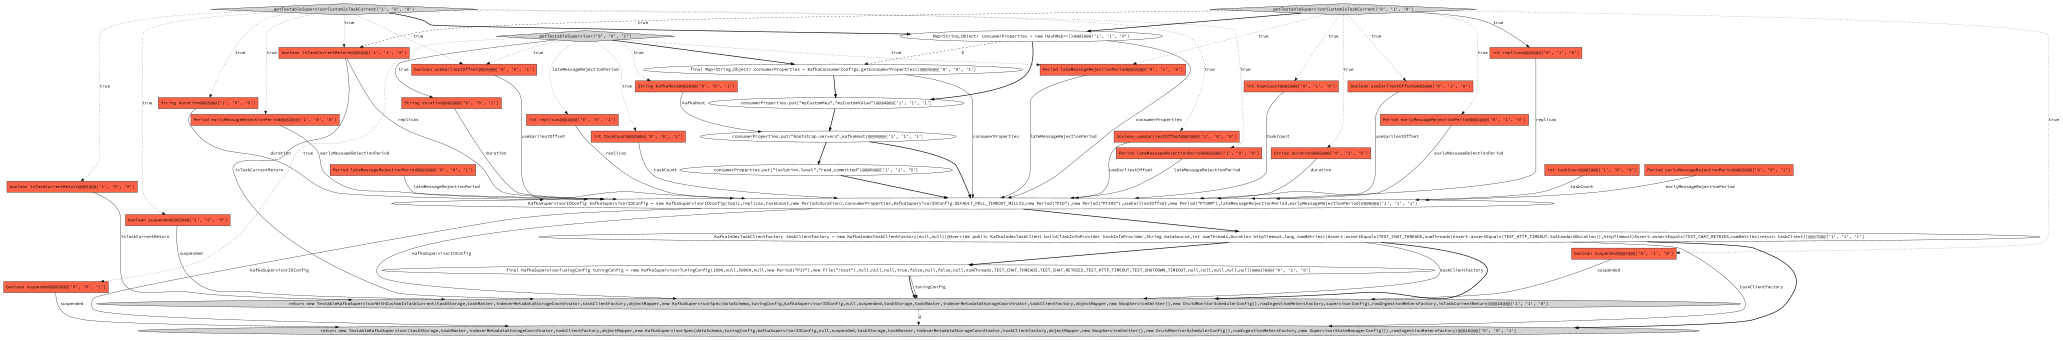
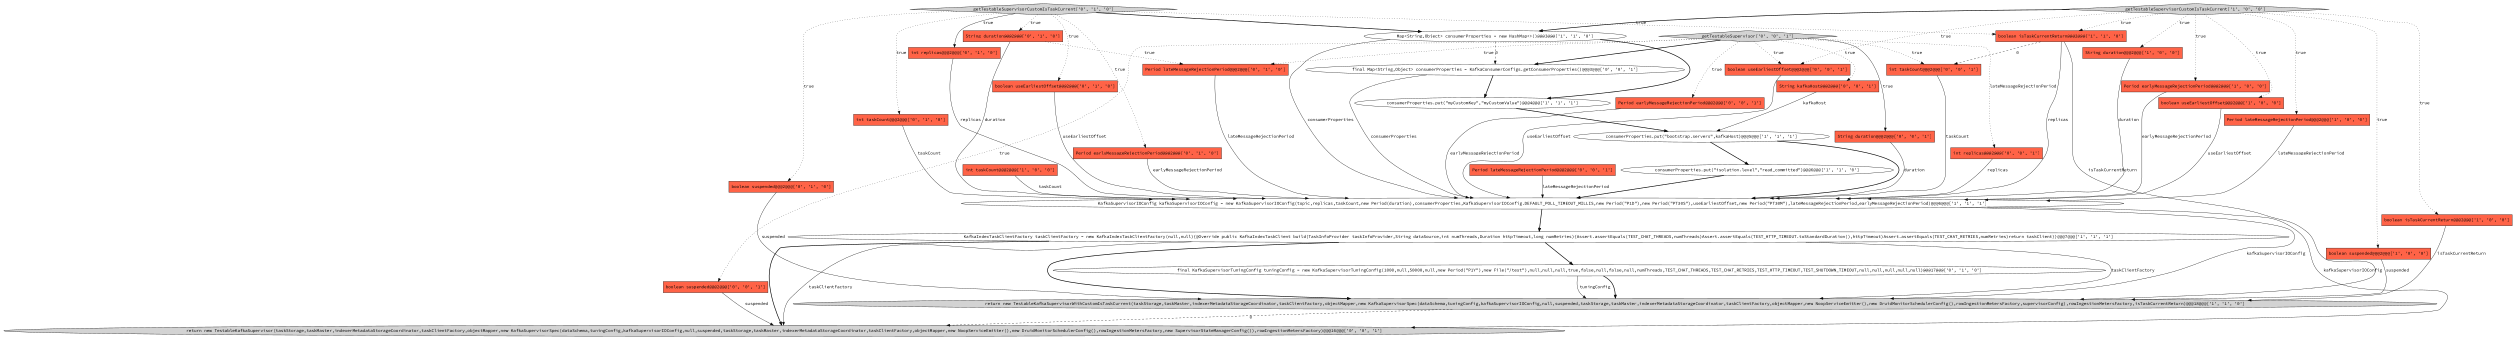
(801, 17) -> (1557, 23)
(1231, 39) -> (1113, 53)
none -> (1999, 53)
none -> (1712, 64)
